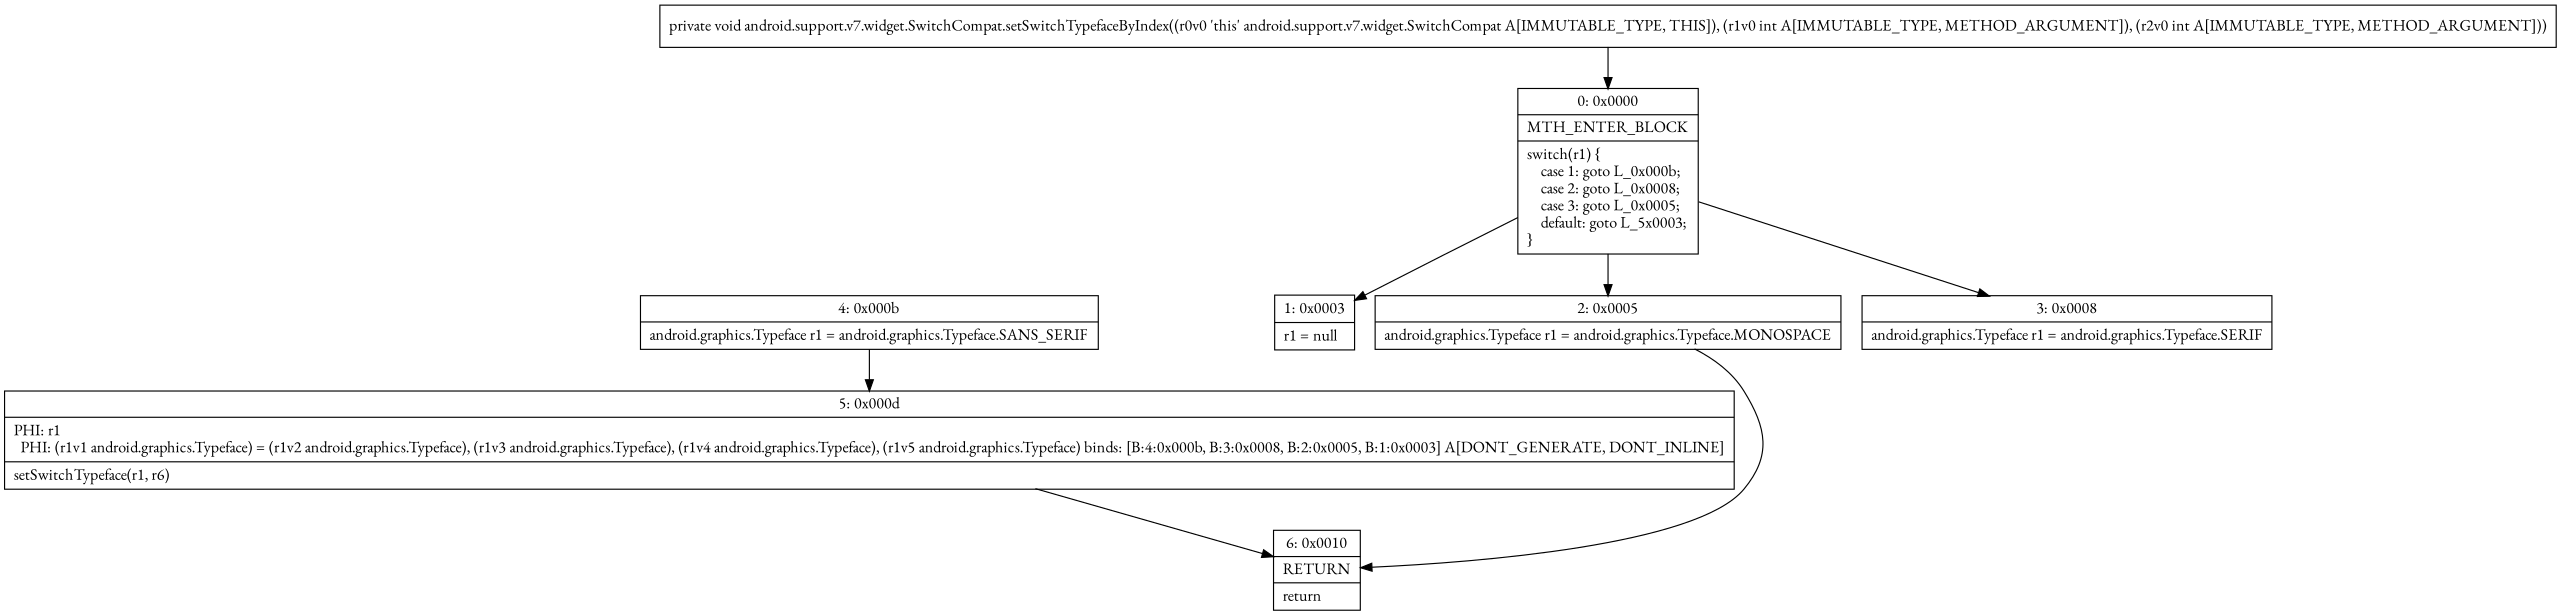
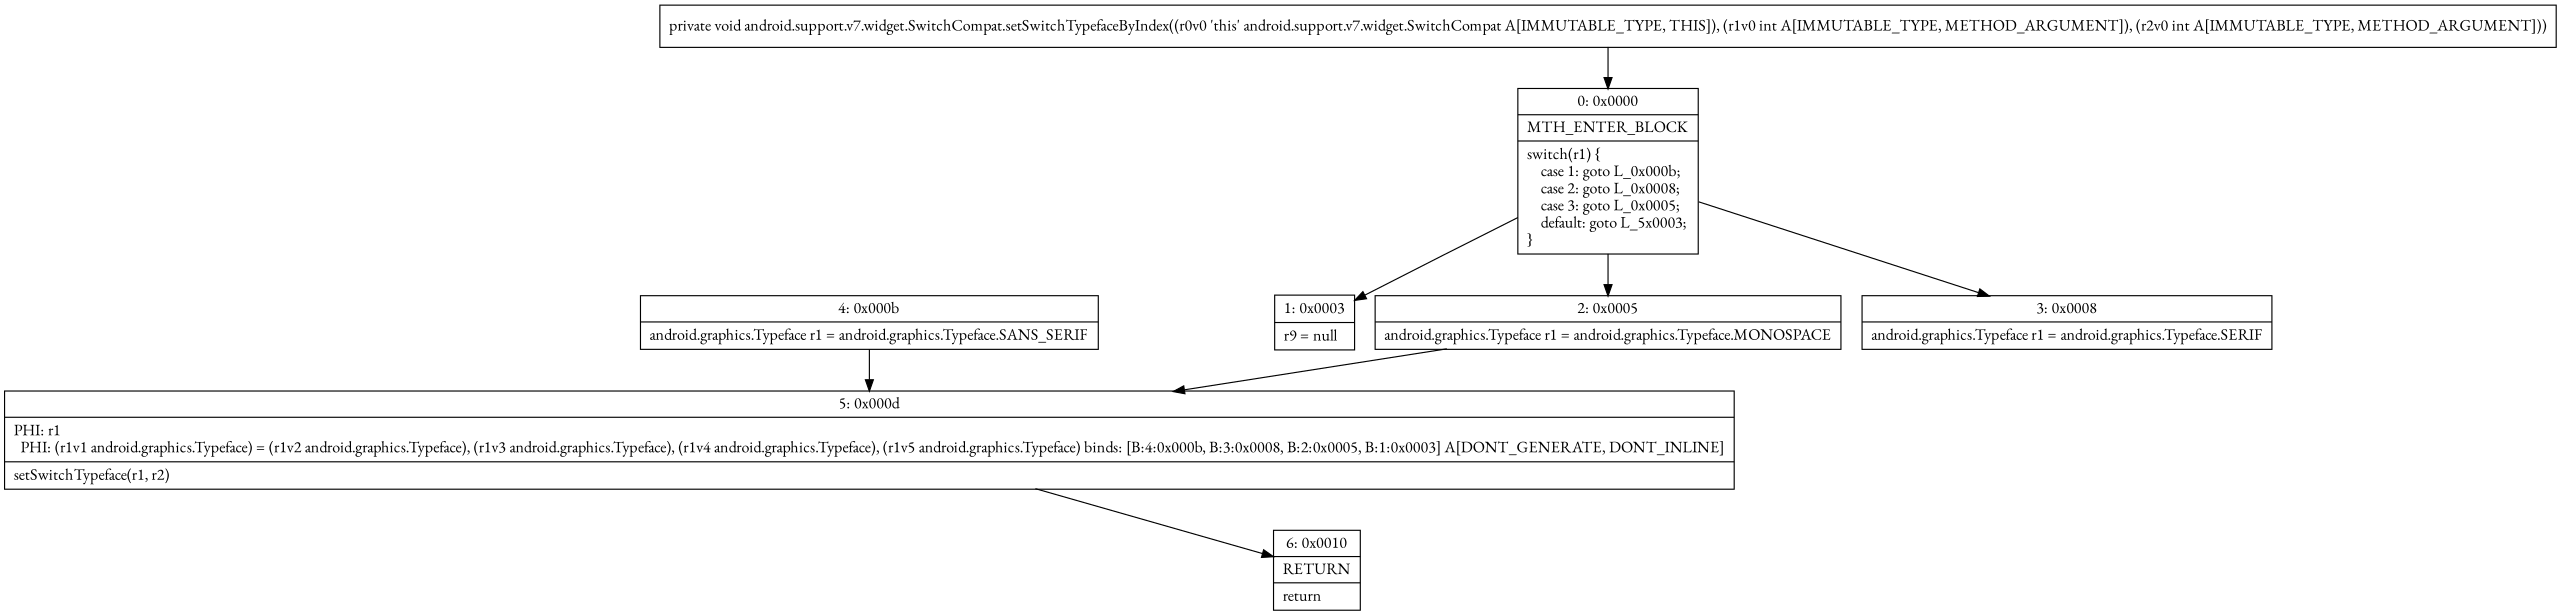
(1311, 336) -> (1311, 336)
(92, 475) -> (92, 475)
(1649, 533) -> (1316, 369)
